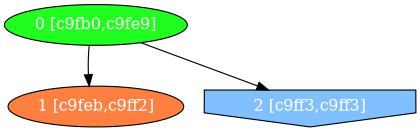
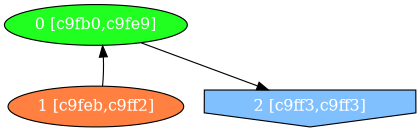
(88, 60) -> (103, 72)
